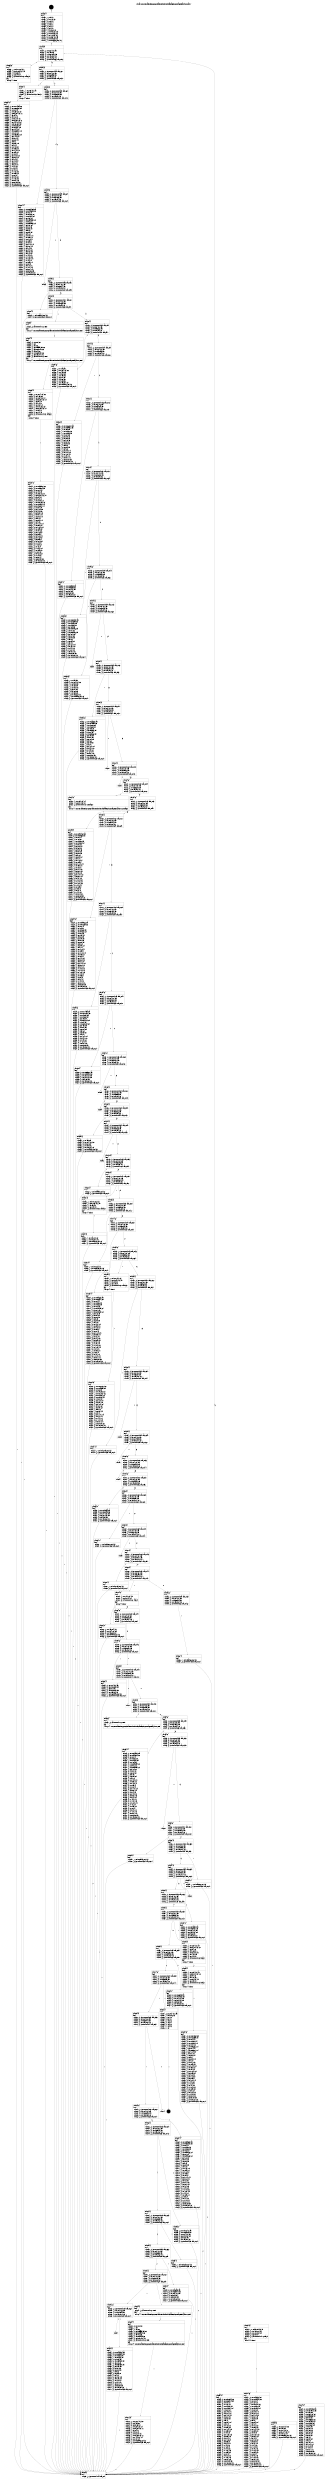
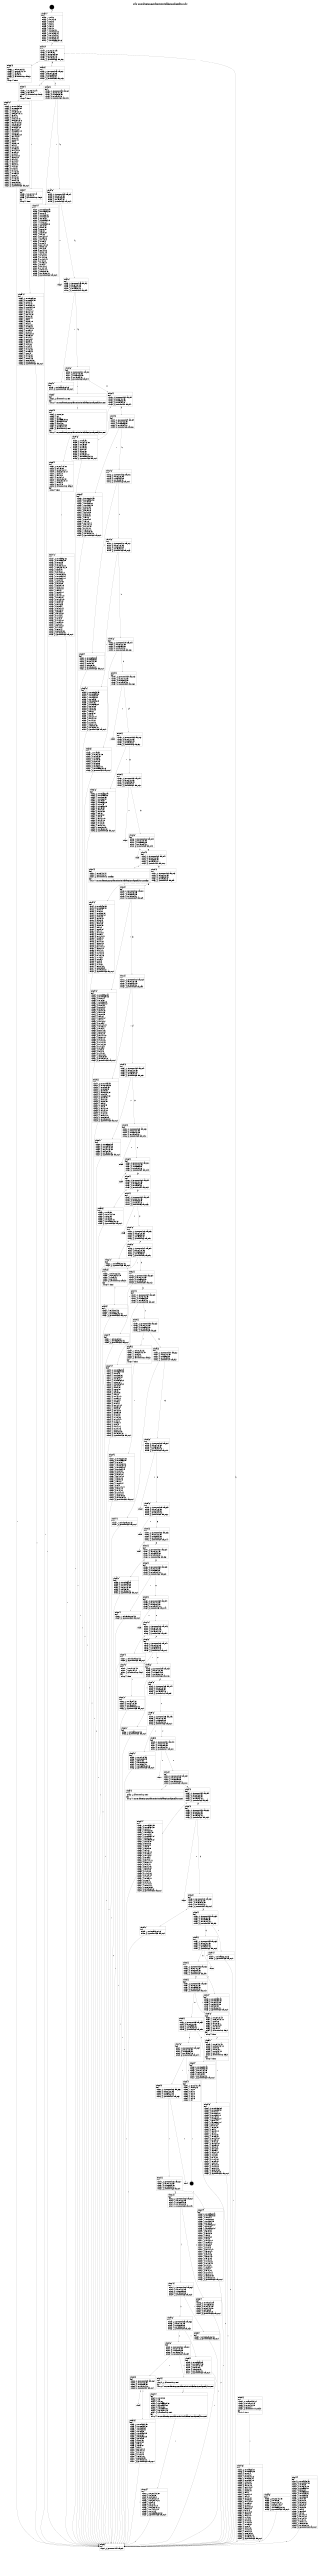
none -> (31, 196)
(127, 1607) -> (159, 1679)
